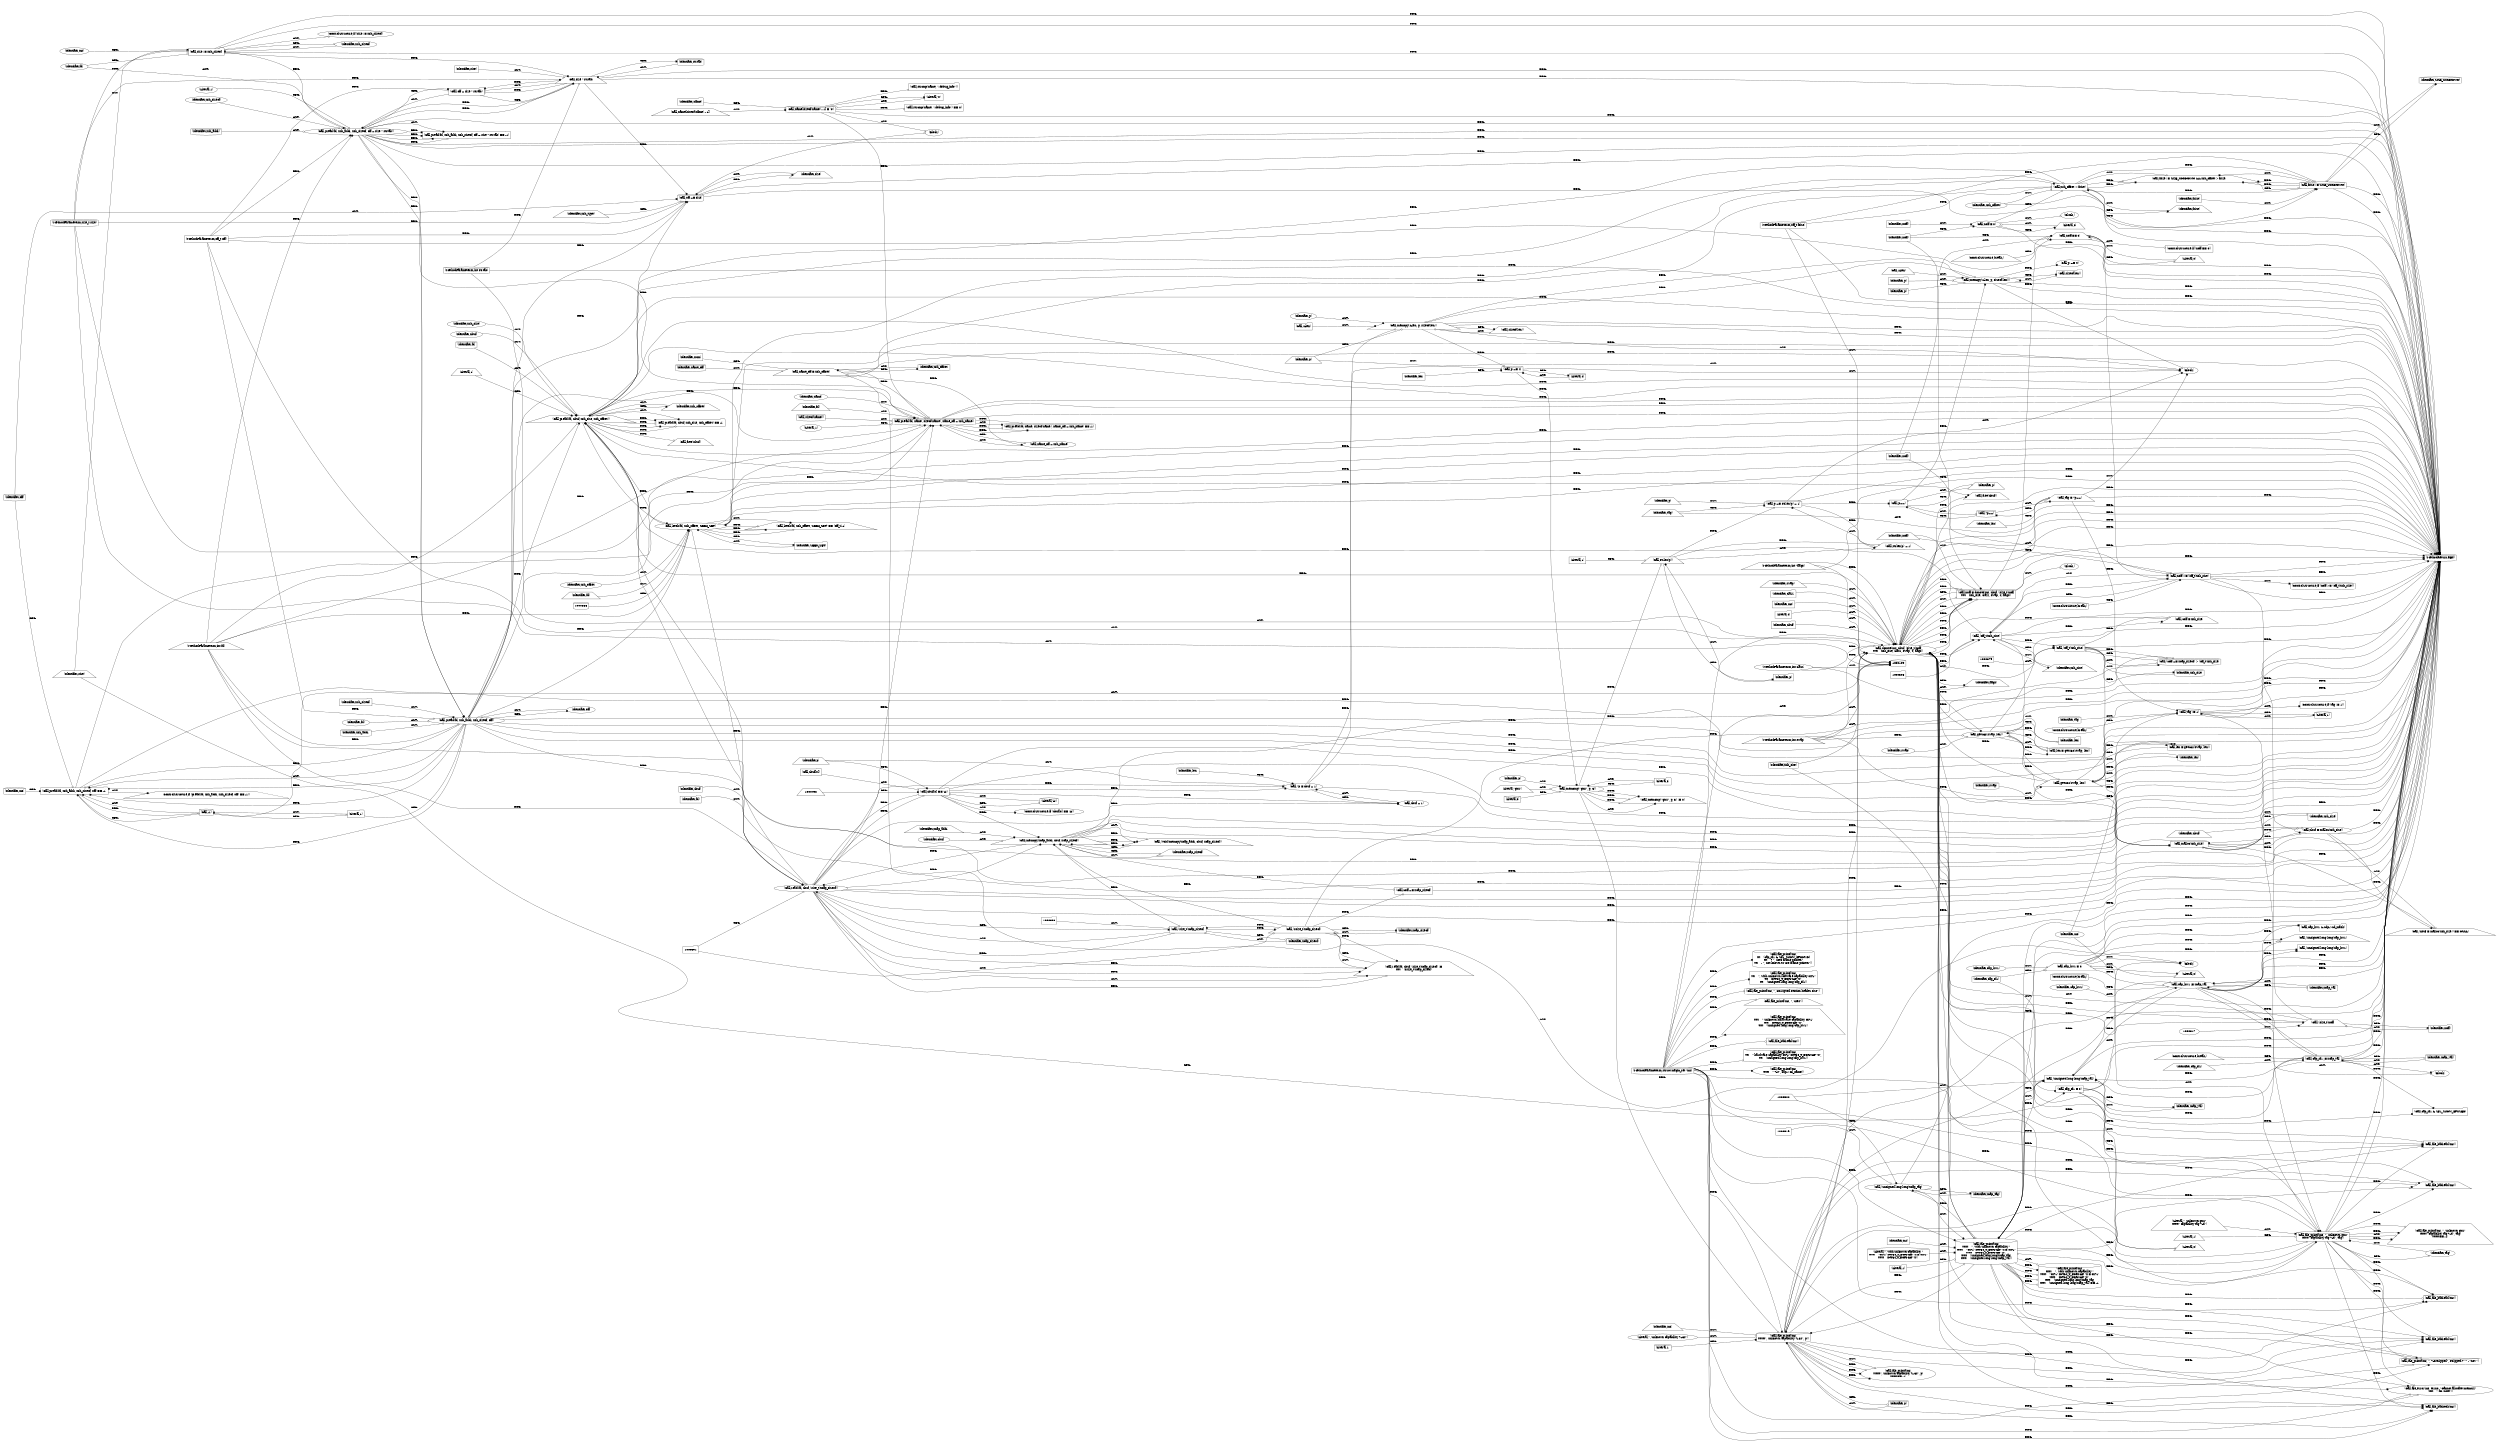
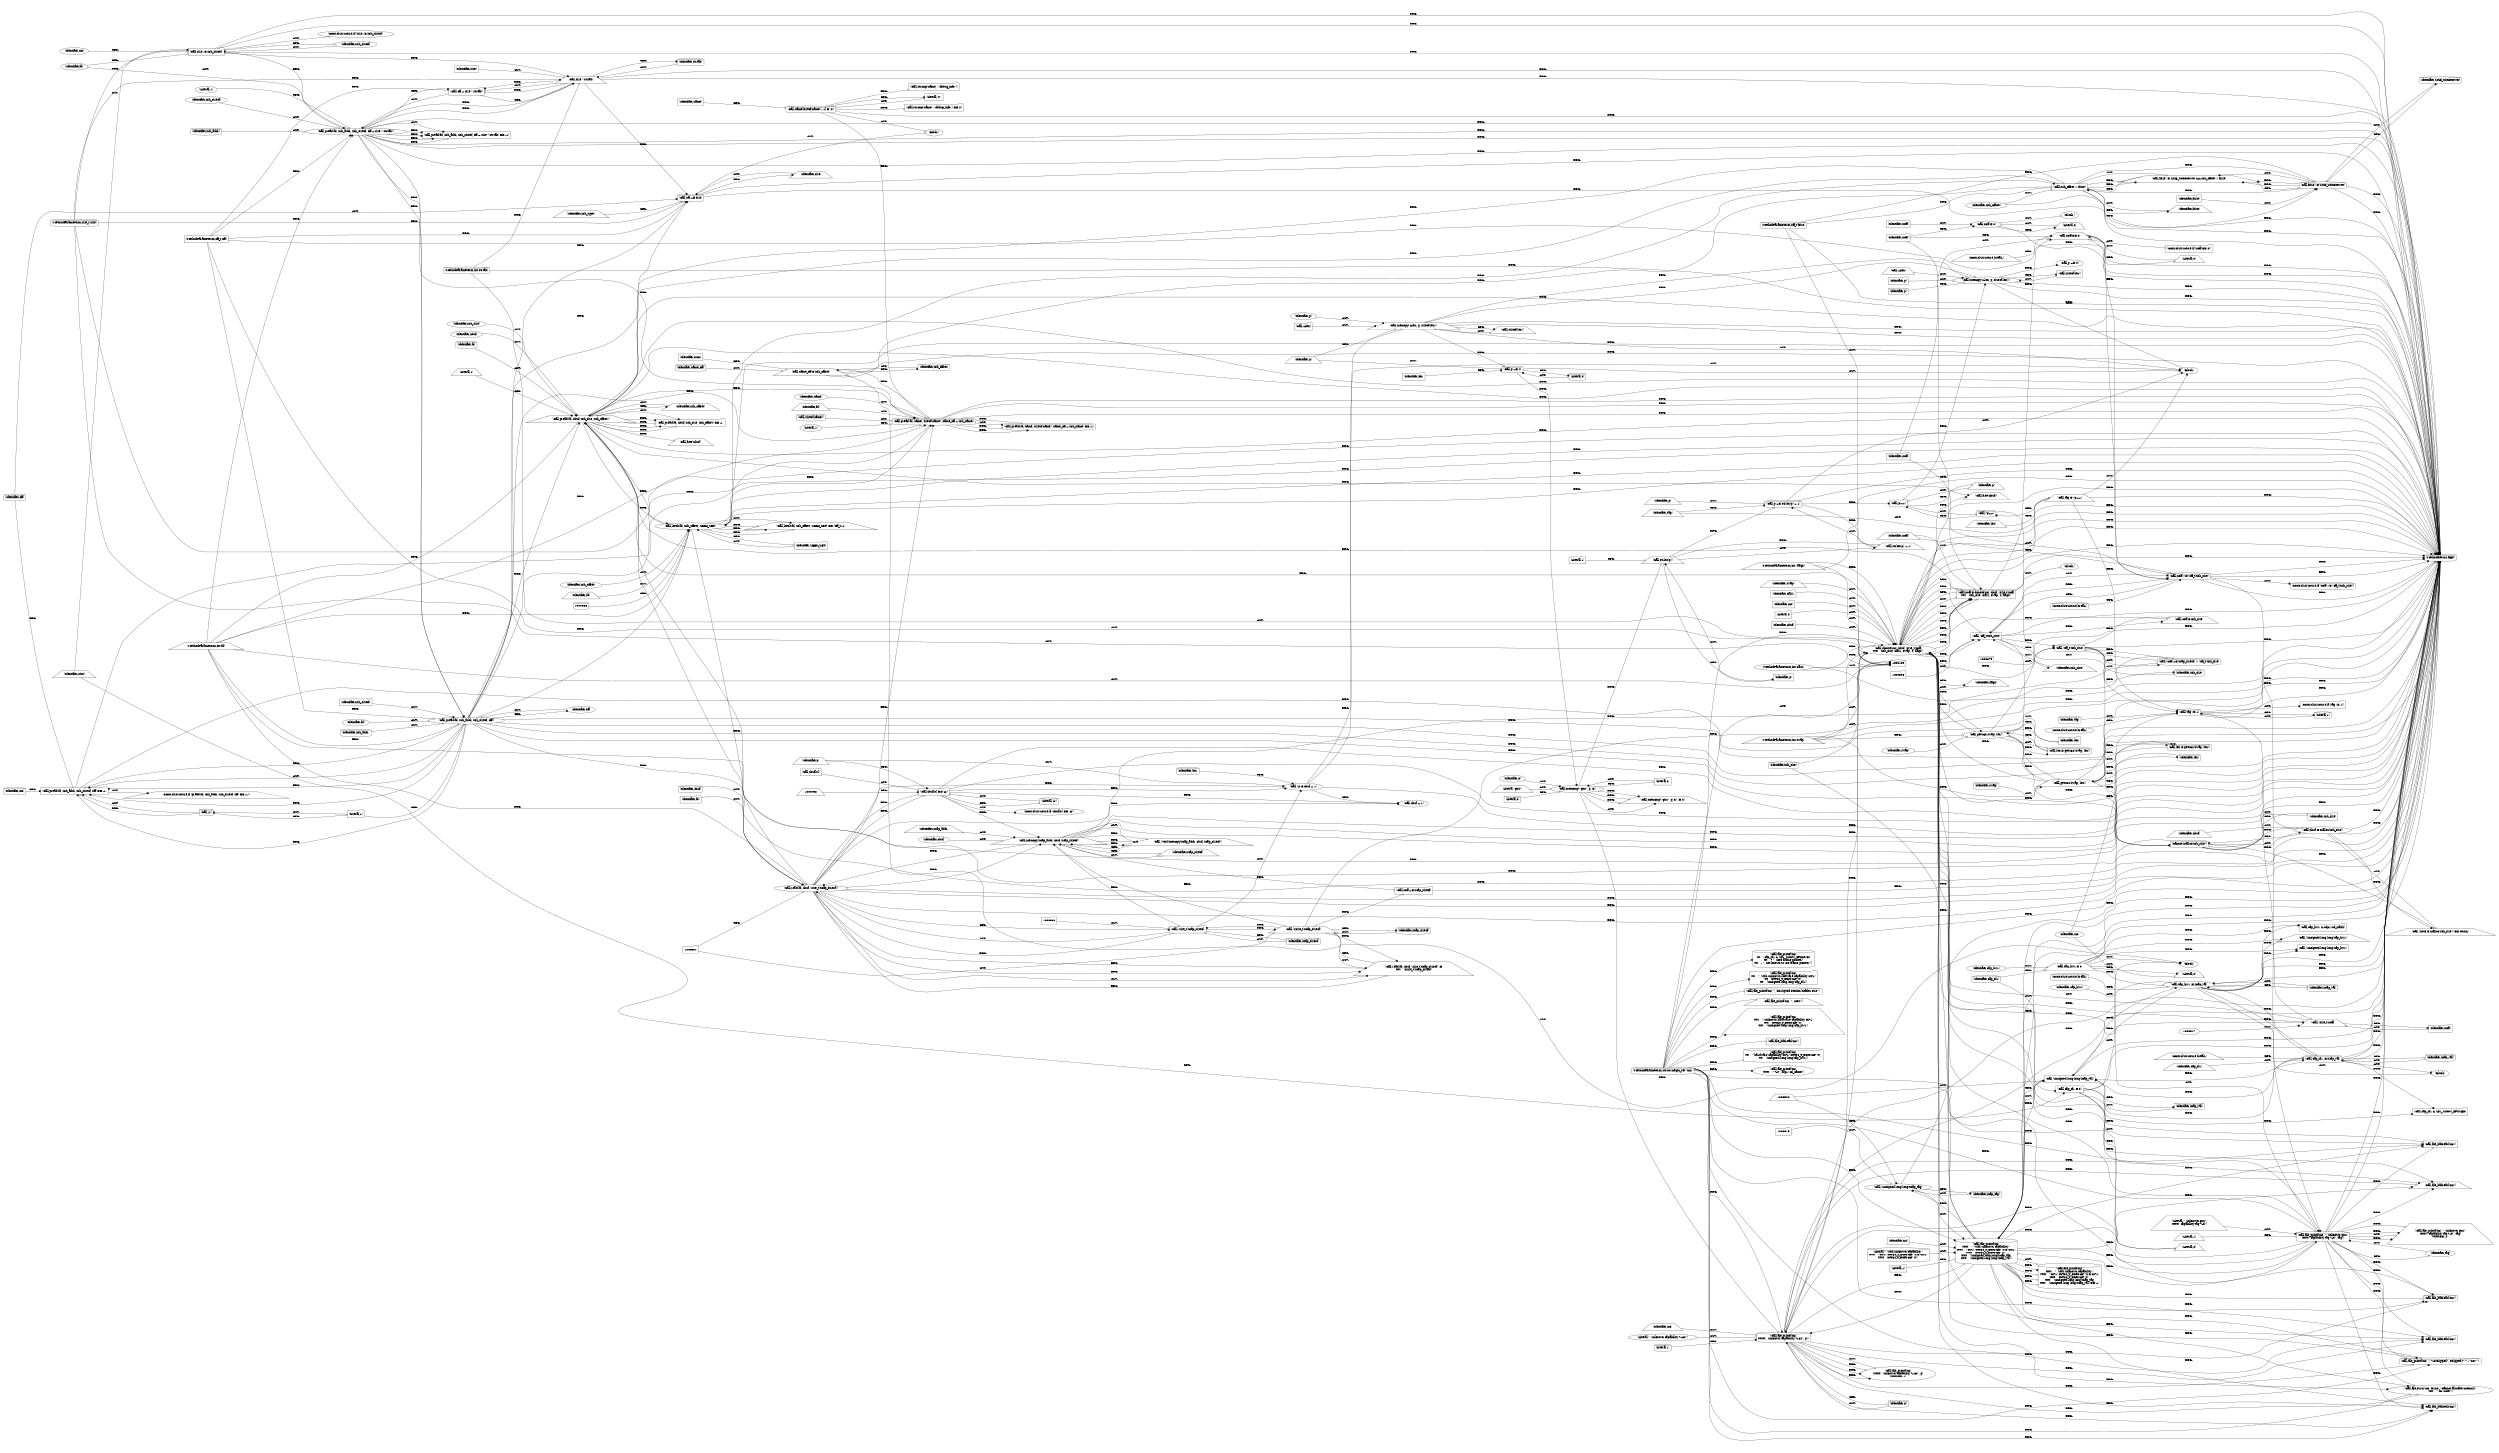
(691, 112) -> none
(2028, 207) -> (2116, 188)
none -> (2115, 422)
(1049, 445) -> none
(2021, 508) -> (2042, 659)
(746, 540) -> (746, 540)
(1010, 694) -> (1064, 681)
(1359, 797) -> (1260, 870)
(134, 821) -> none
(2189, 844) -> (2189, 844)
